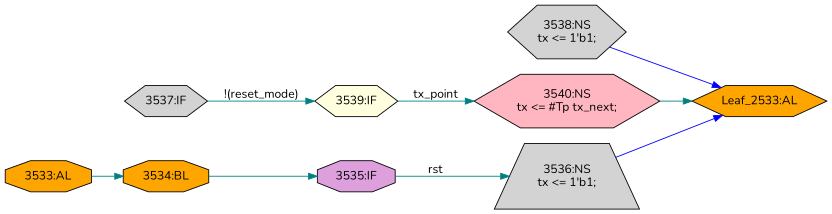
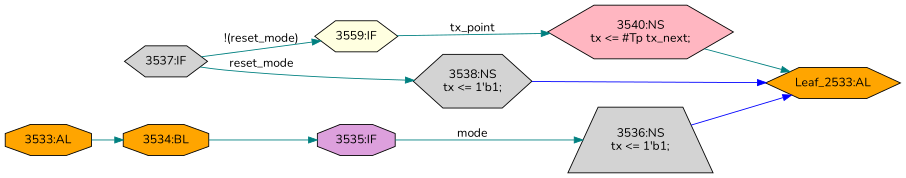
none -> (303, 76)
(356, 101) -> (356, 36)
(436, 170) -> (473, 133)
